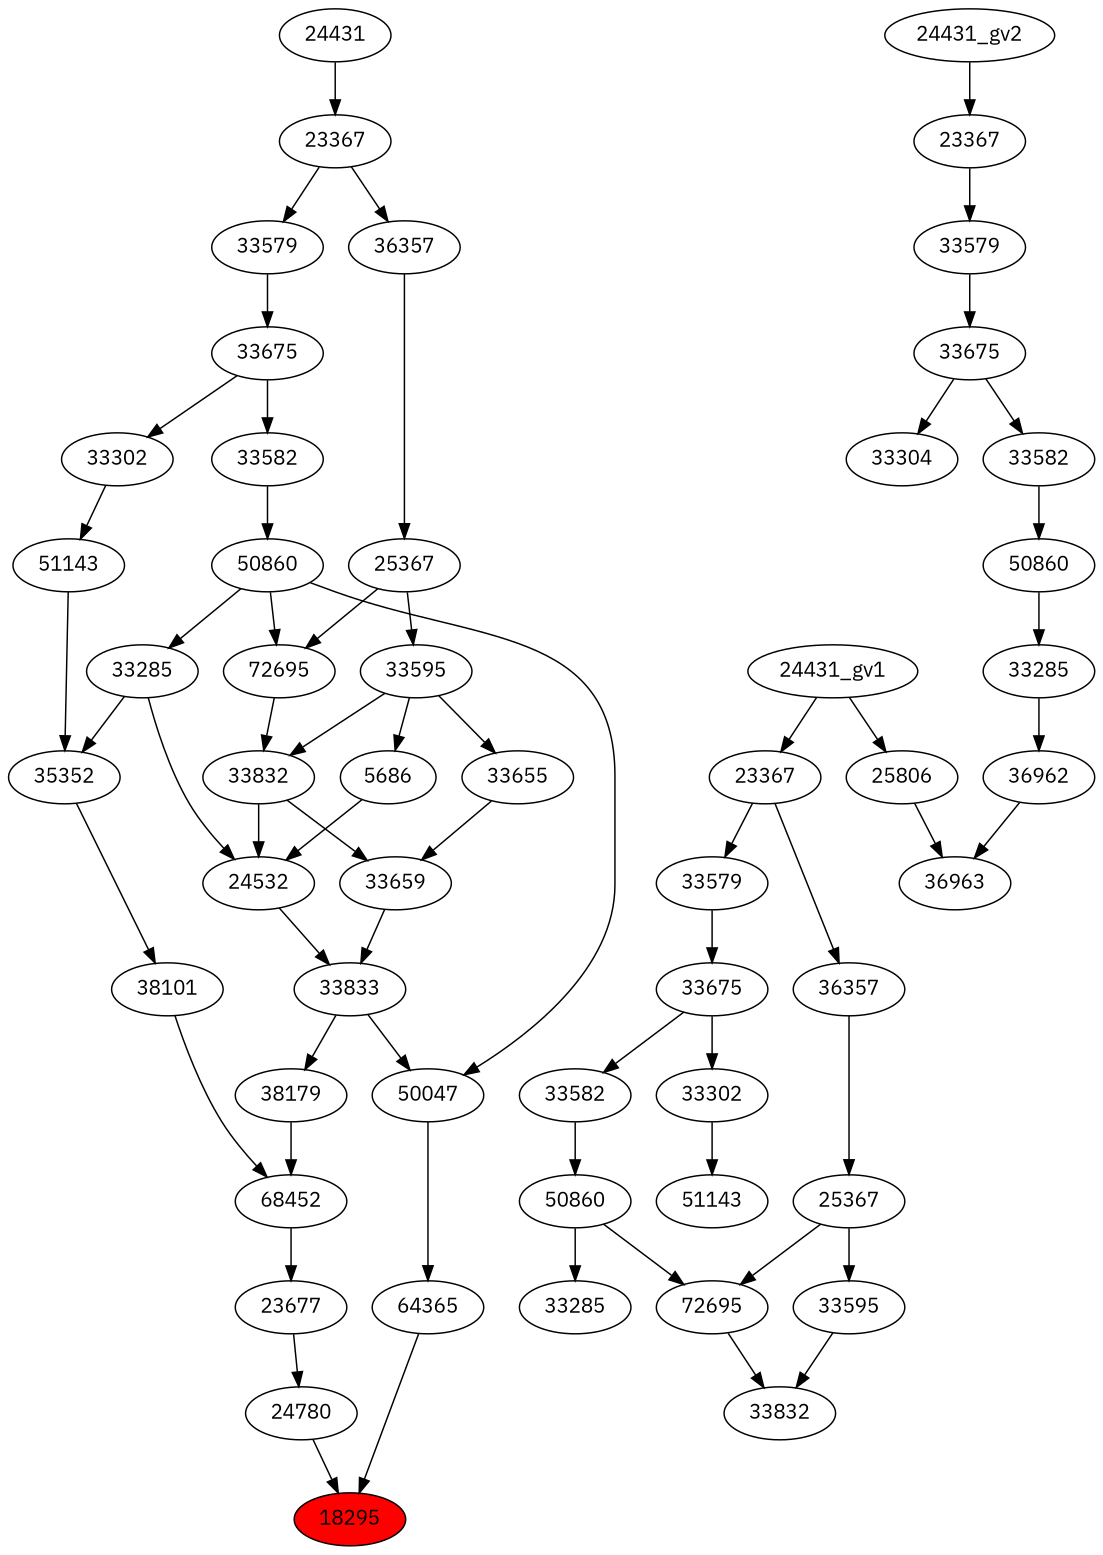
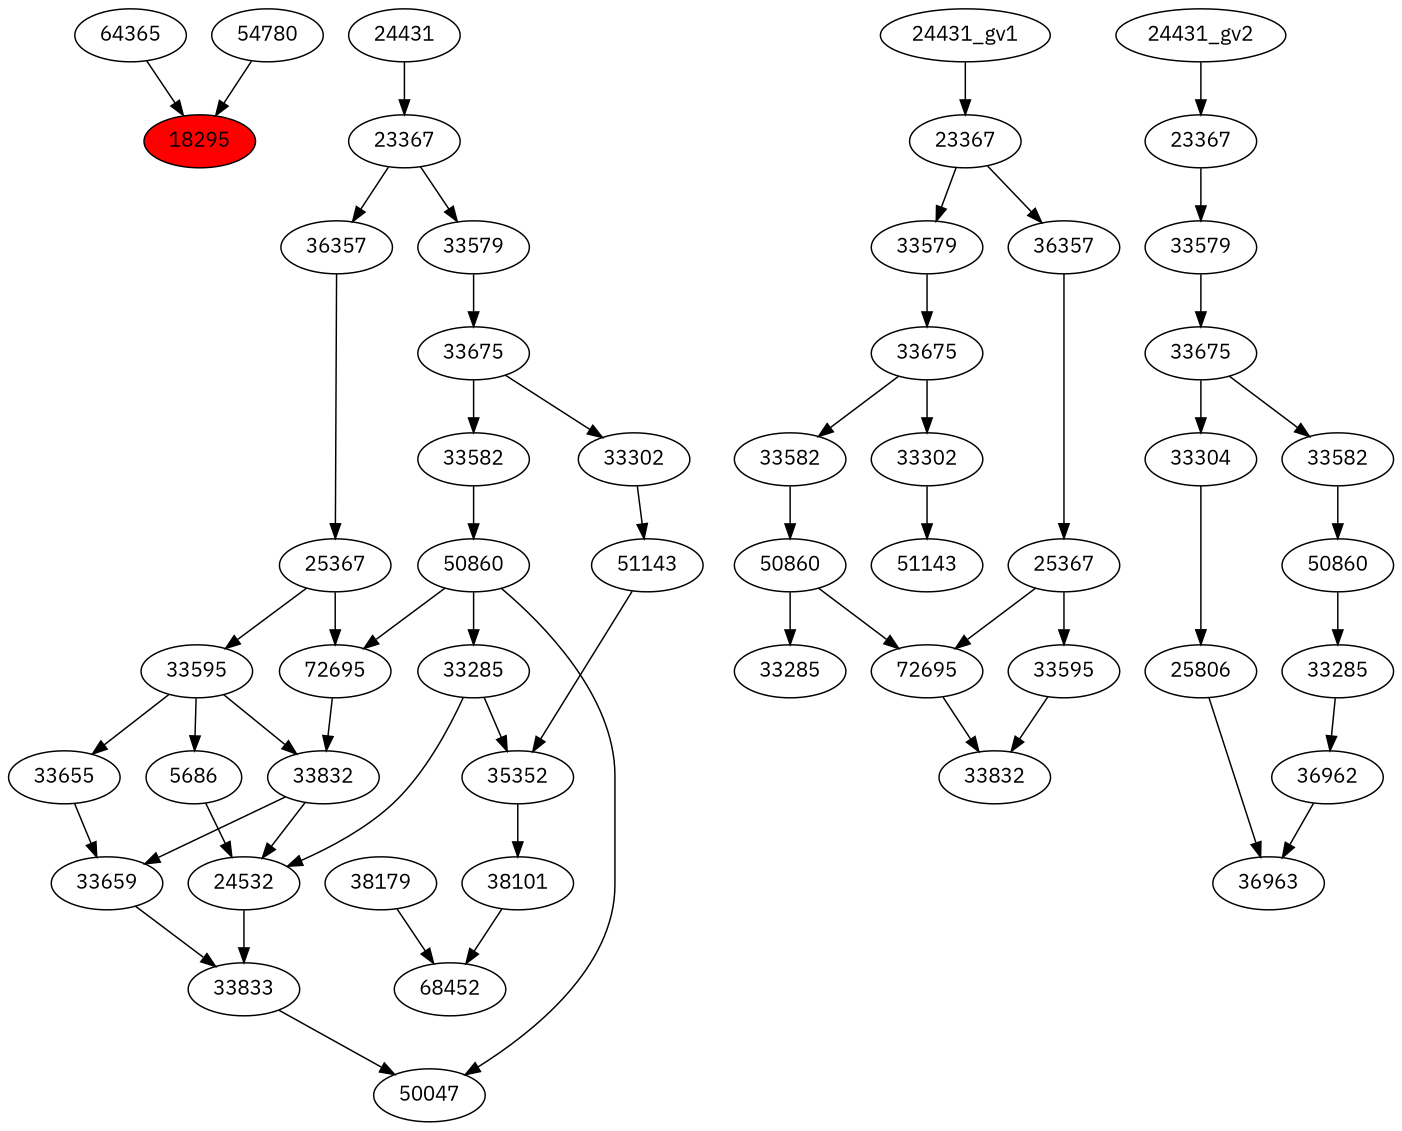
(864, 719) -> (1201, 558)
(324, 1036) -> none
(428, 1194) -> none
(291, 1307) -> none
(301, 1413) -> (268, 35)
